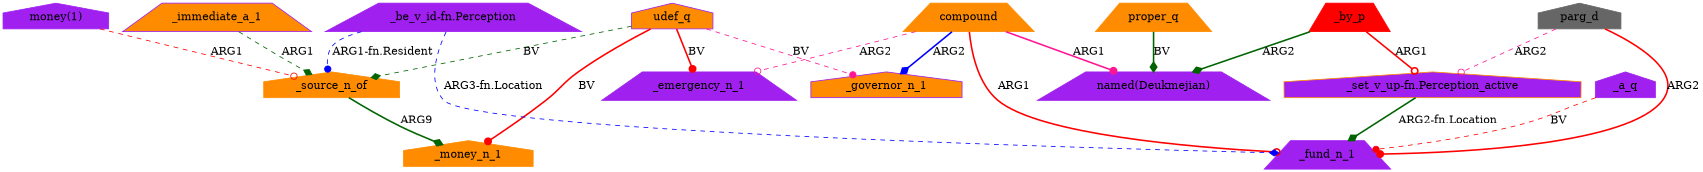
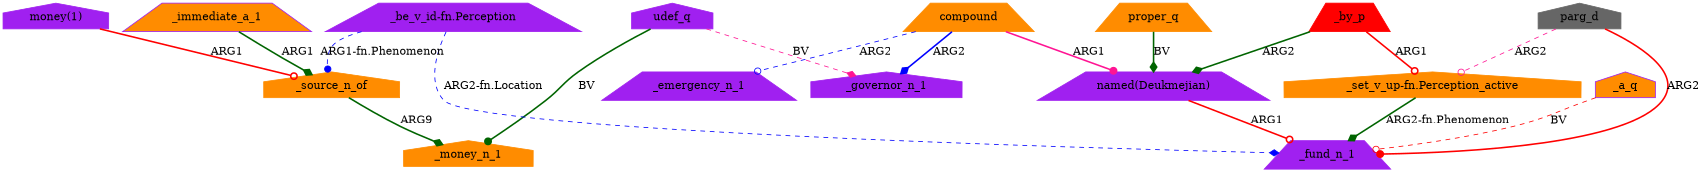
(672, 17) -> (672, 17)
(684, 47) -> none
(271, 51) -> (271, 51)
(506, 51) -> none
(778, 51) -> (778, 51)
(838, 51) -> (838, 51)
(195, 52) -> (195, 52)
(383, 52) -> (383, 52)
(568, 80) -> (568, 80)
(493, 86) -> (493, 86)
(886, 86) -> (886, 86)
(1433, 86) -> (1433, 86)
(1625, 86) -> (1625, 86)
(1448, 121) -> (1448, 121)
(1490, 132) -> (1490, 132)
(1095, 133) -> (1237, 119)
